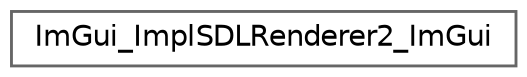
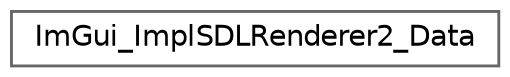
(264, 39) -> (255, 39)
